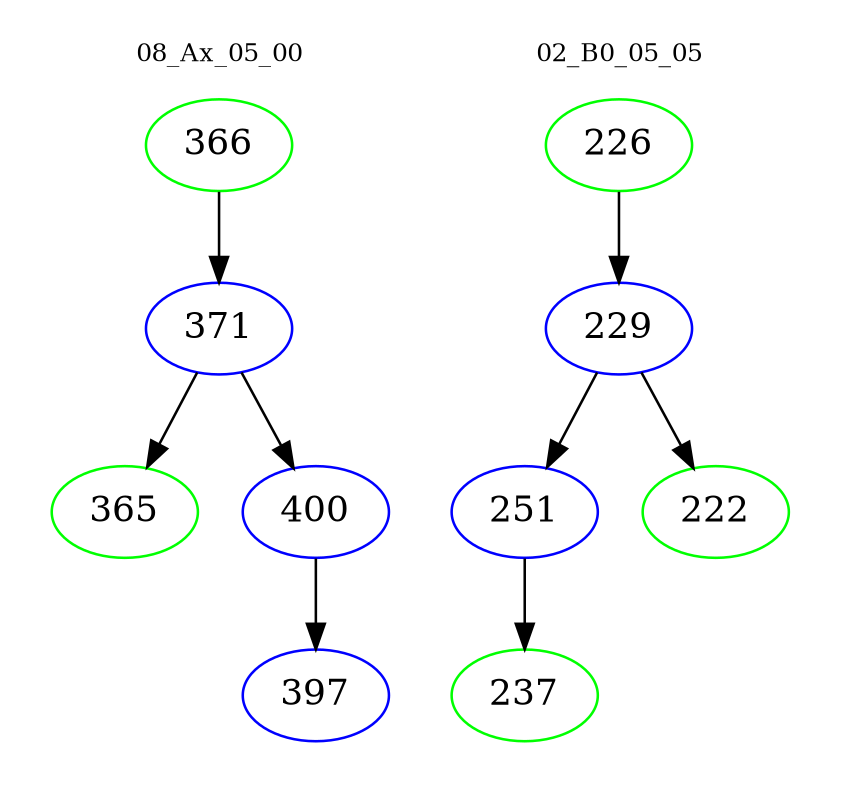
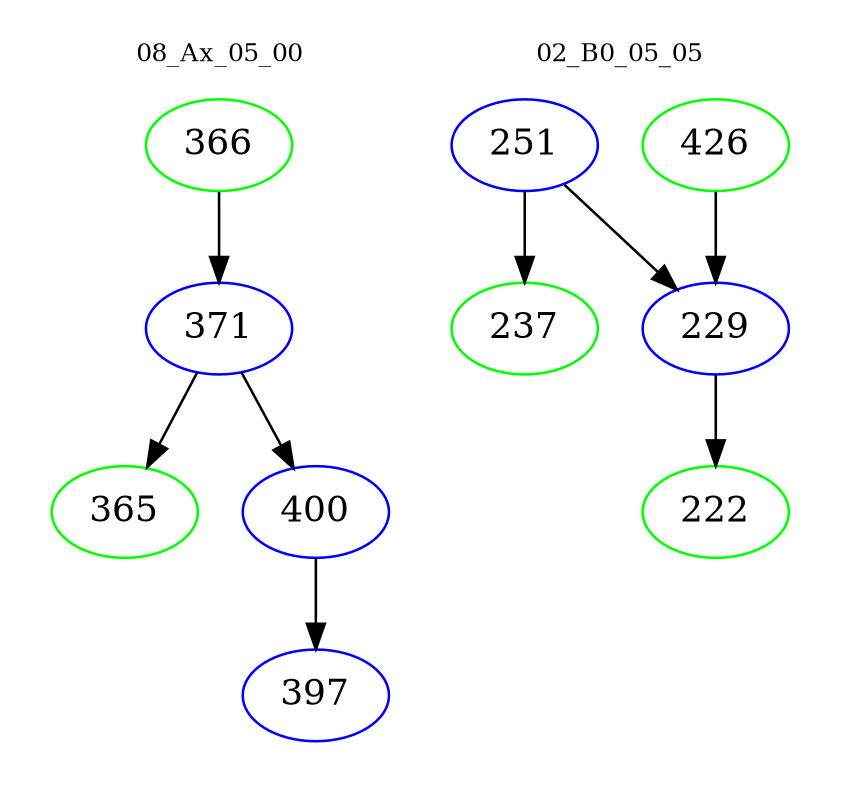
(619, 145) -> (716, 145)
(578, 408) -> (611, 228)
